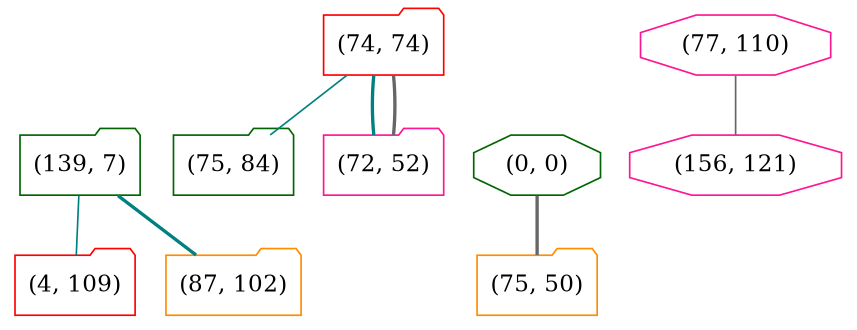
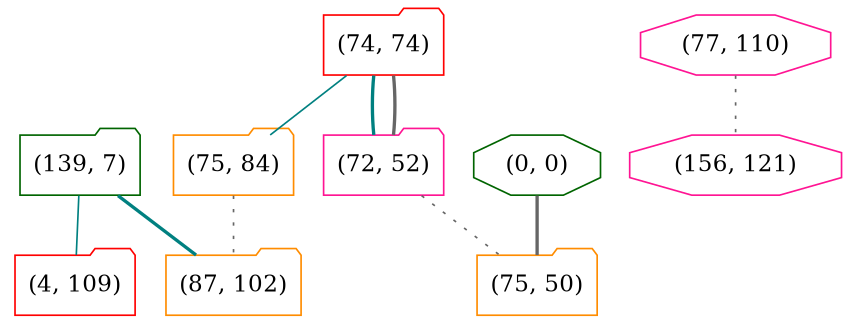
(736, 105) -> (736, 105)
(234, 165) -> (234, 165)
none -> (234, 225)
none -> (461, 225)
